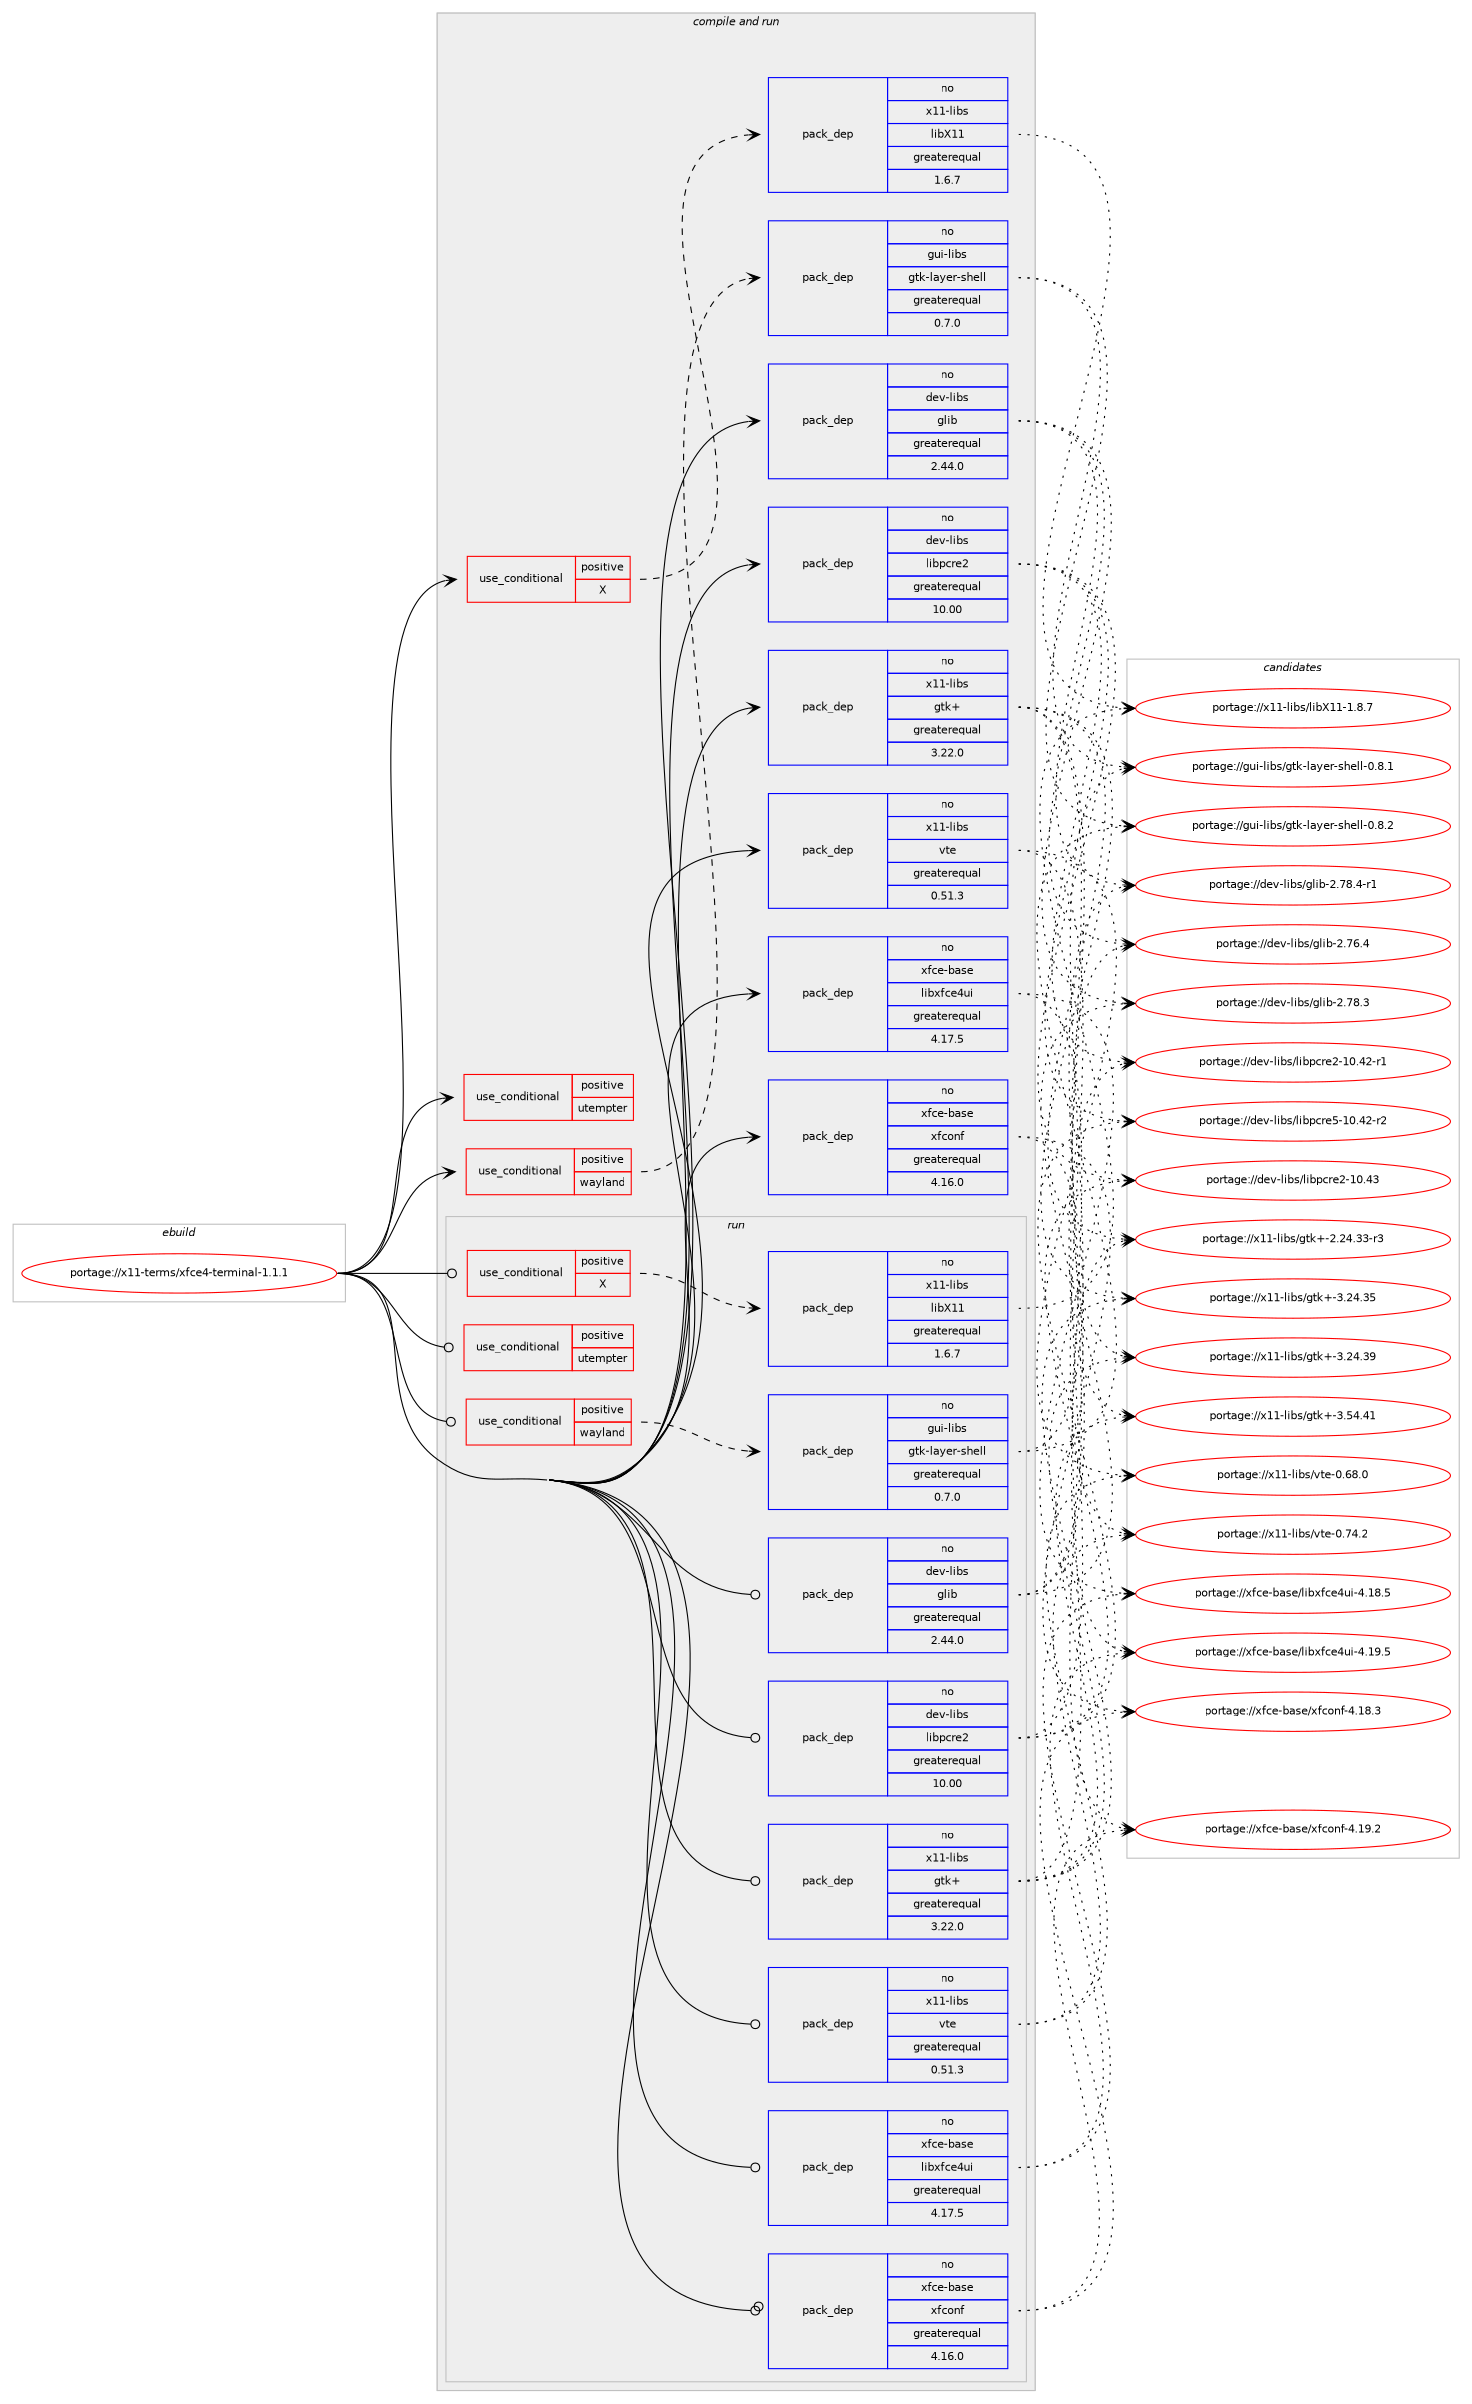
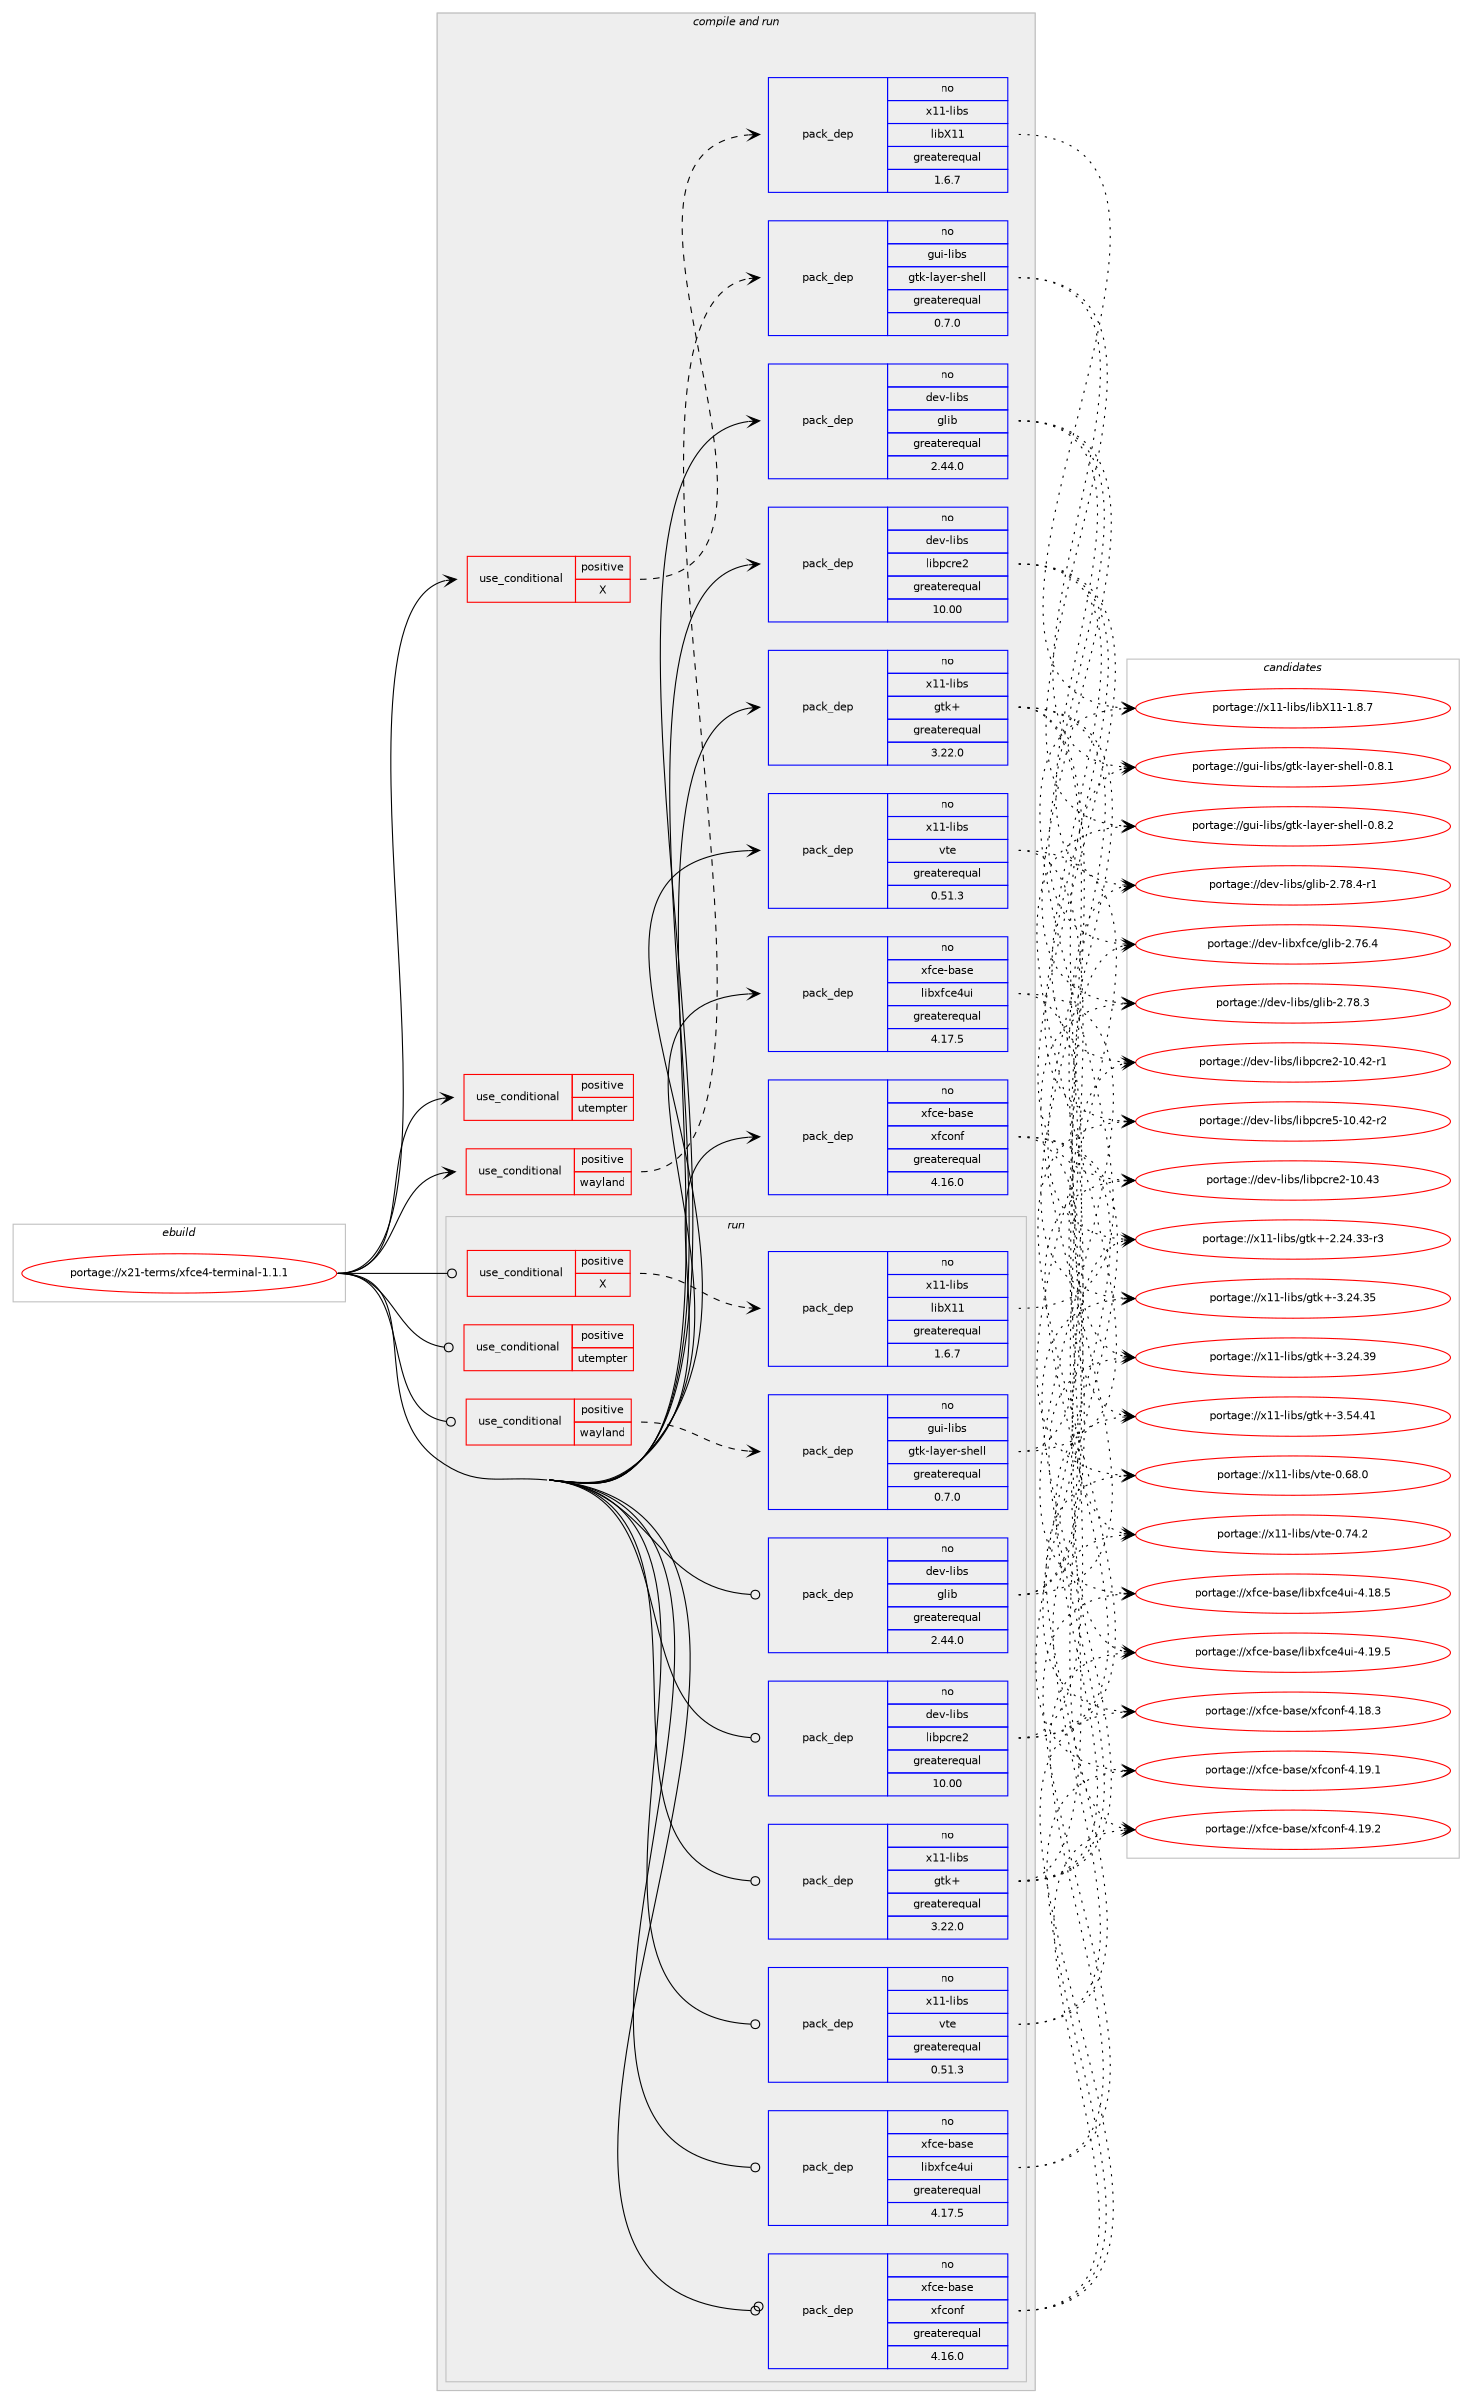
(1293, 944) -> (1293, 944)
(179, 1273) -> (179, 1273)
none -> (1293, 1771)
